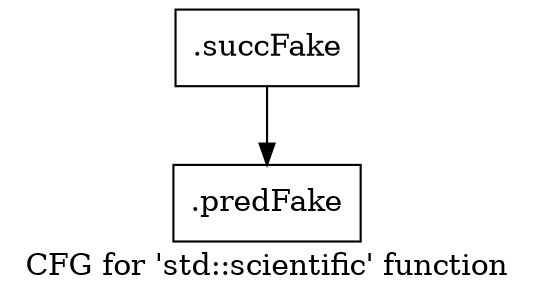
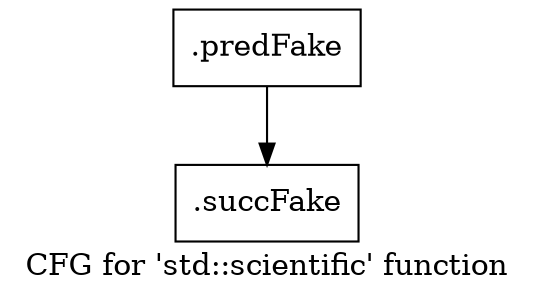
(267, 115) -> (267, 115)
